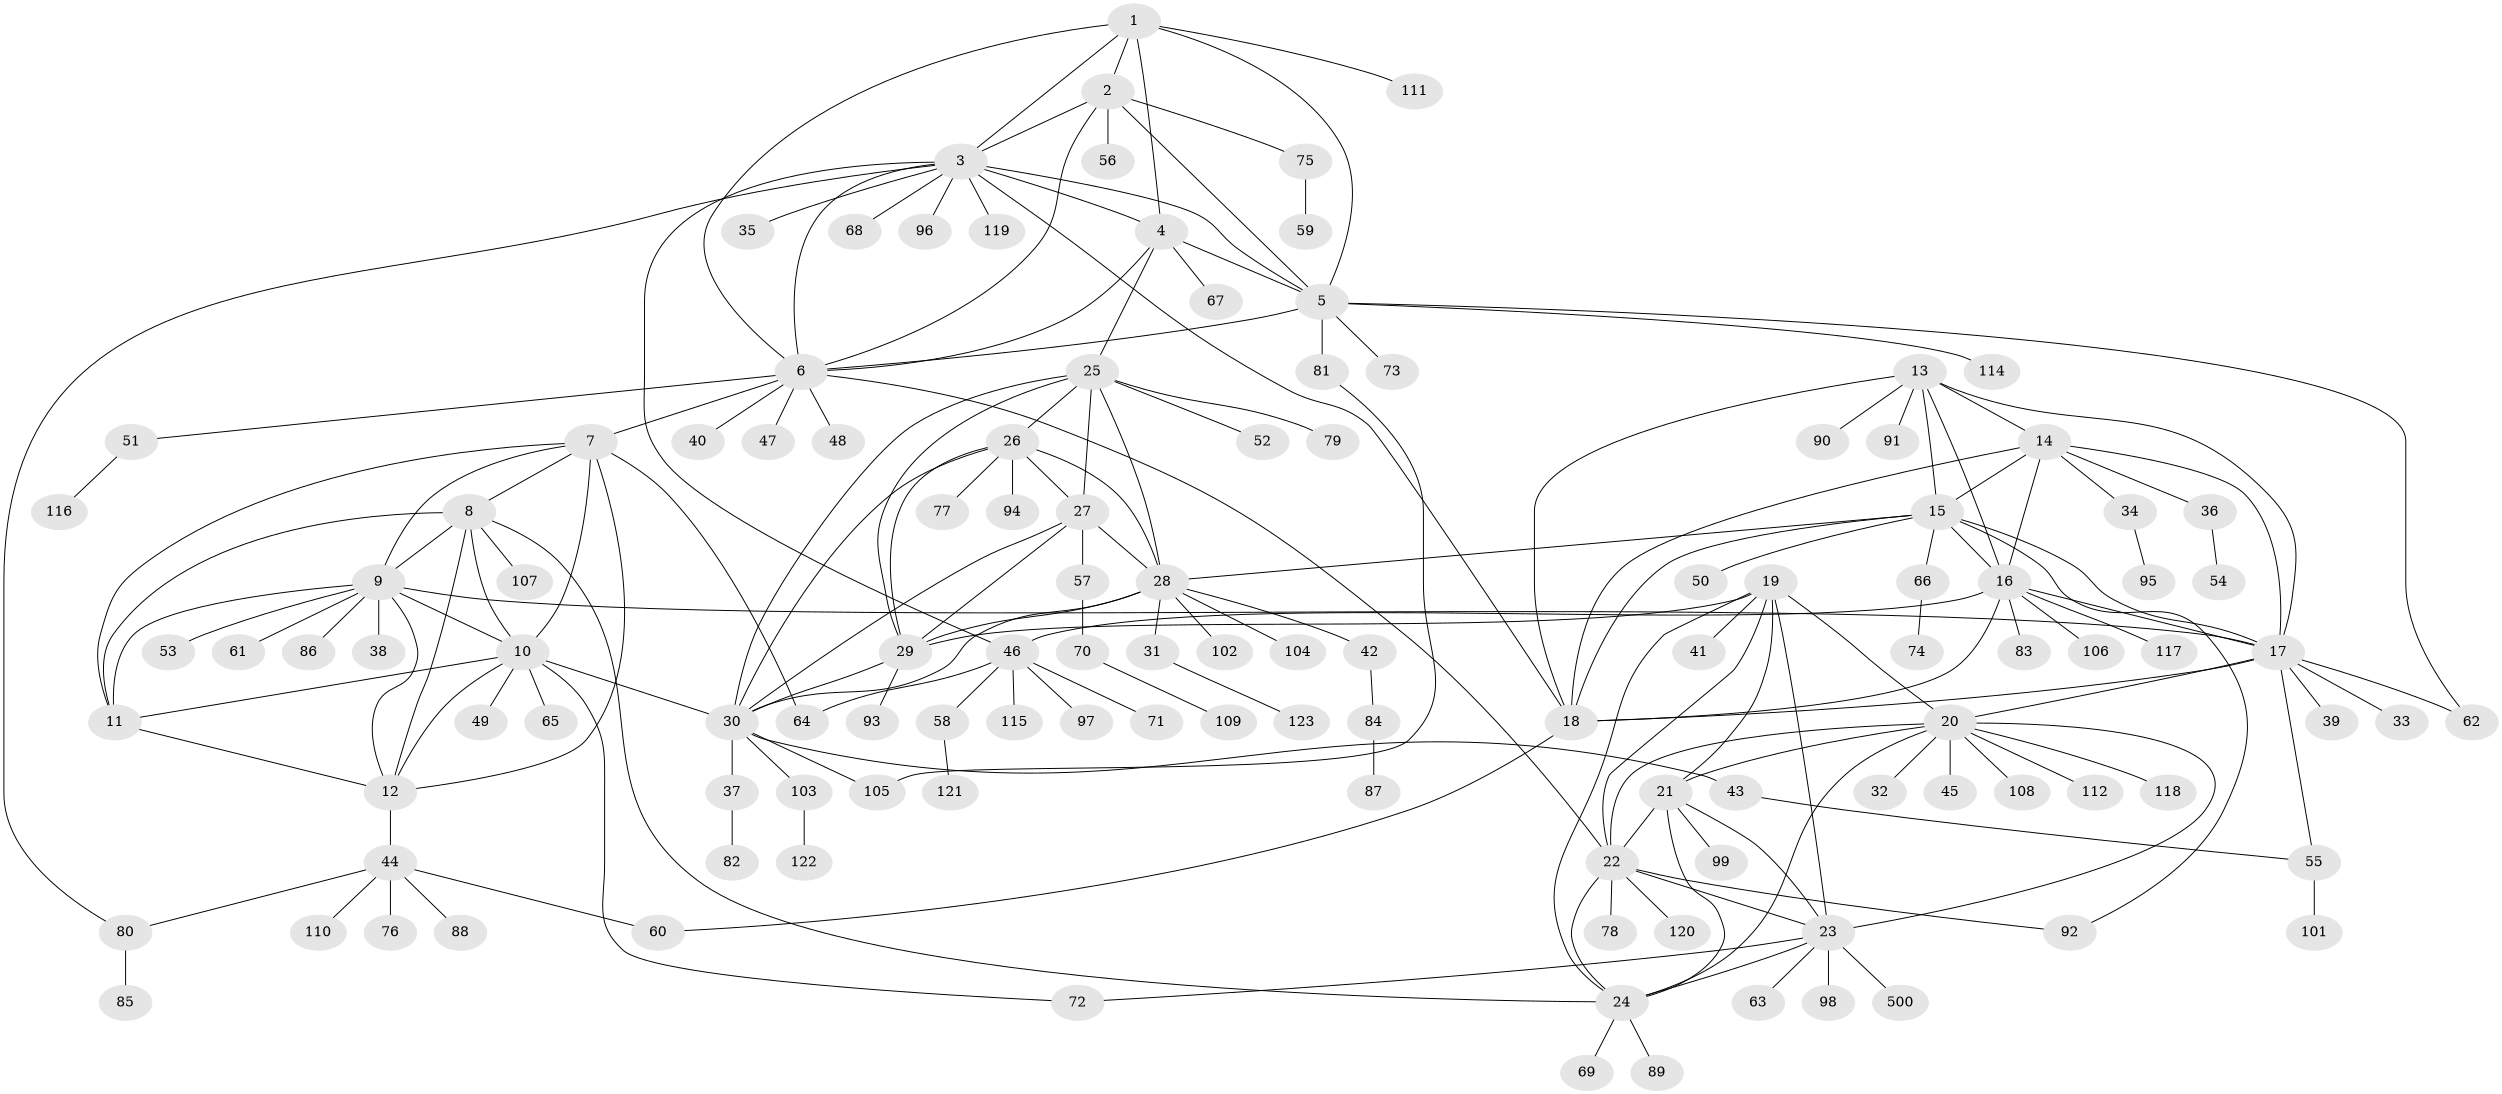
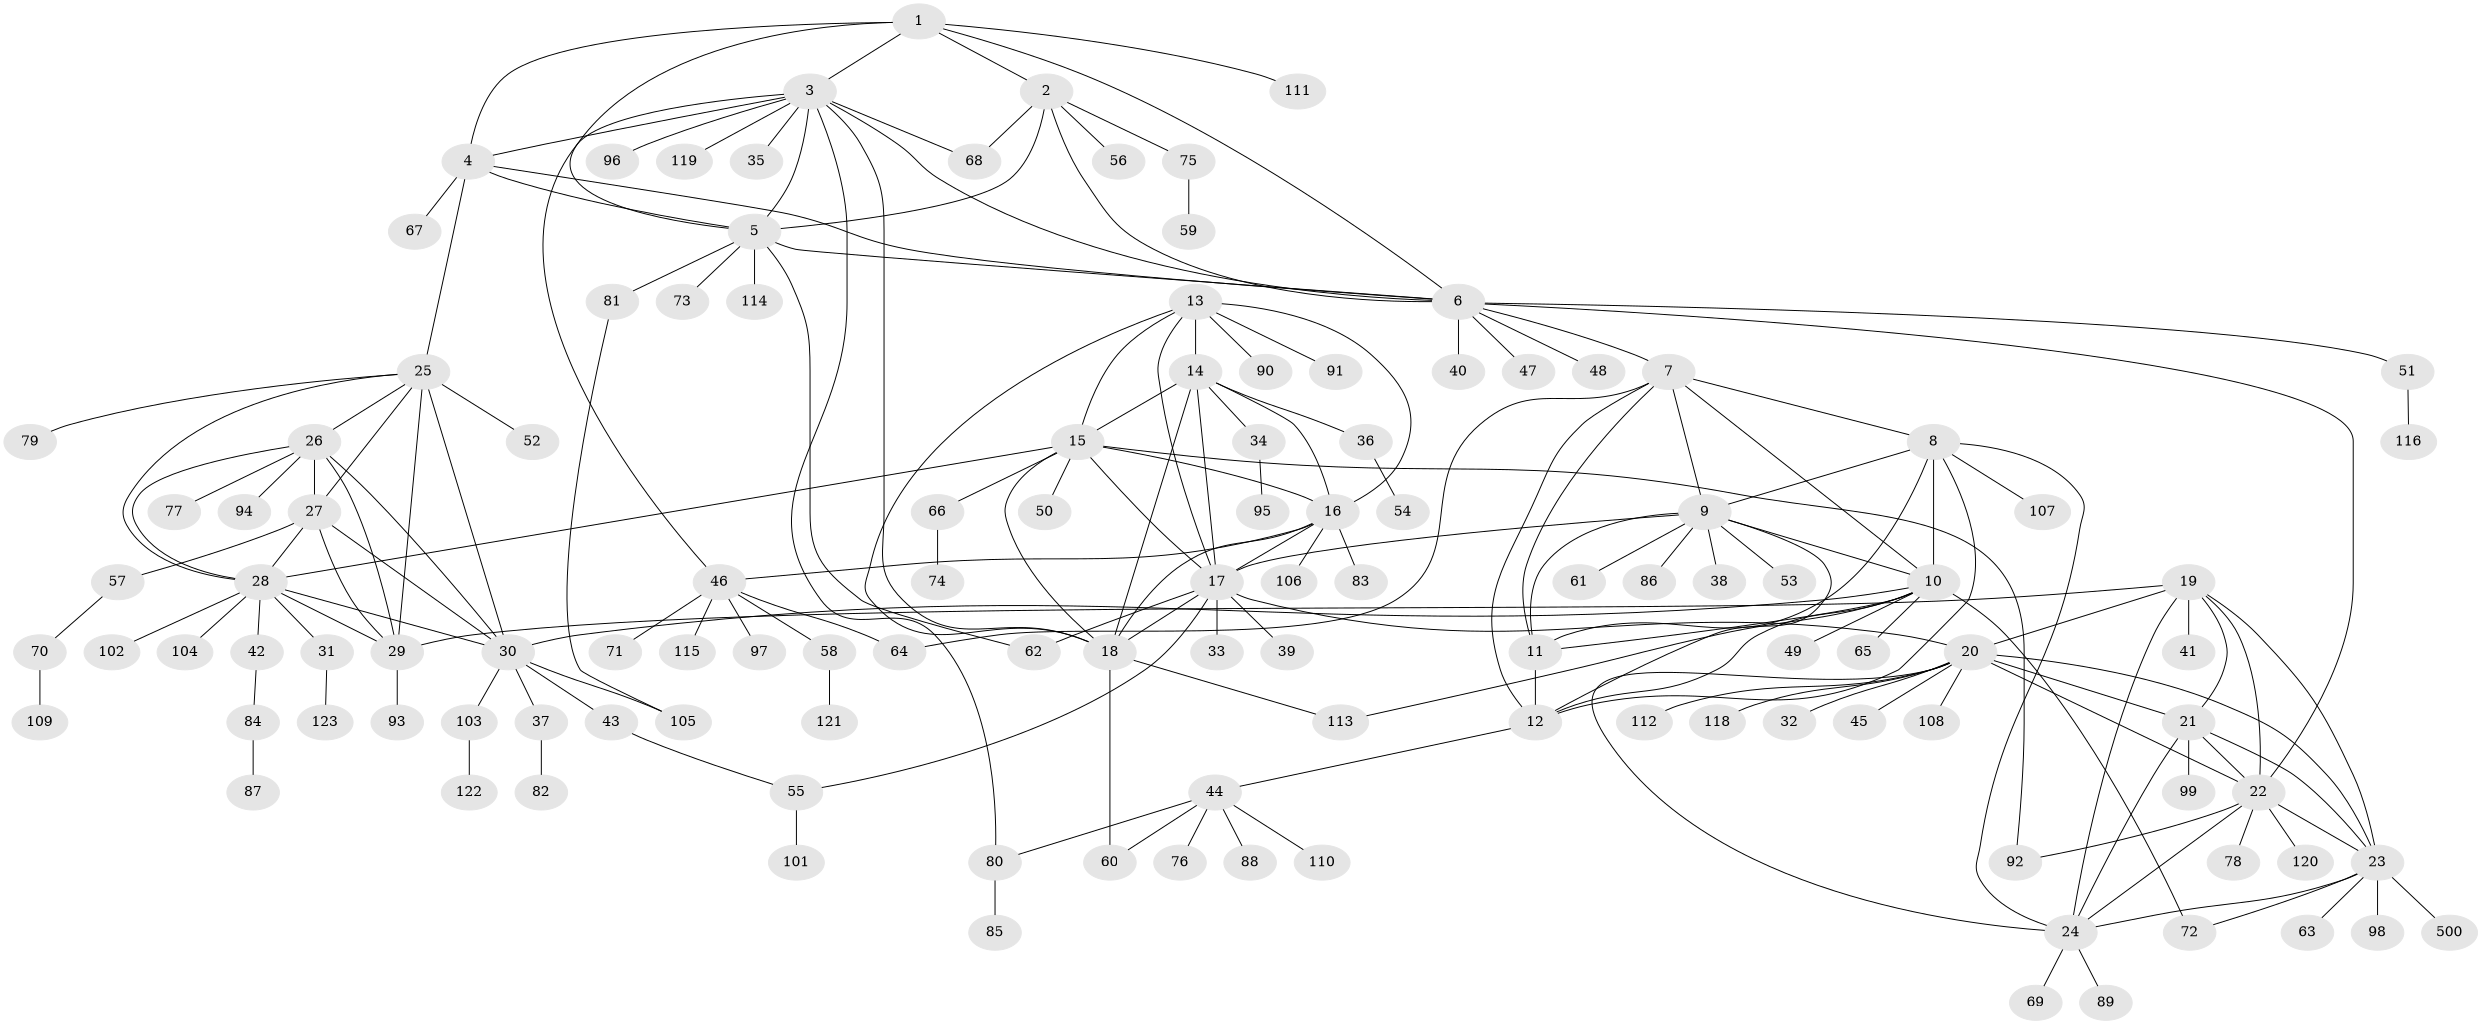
(1034, 127) -> (1011, 127)
(2169, 652) -> none
(818, 686) -> none
none -> (1341, 722)
